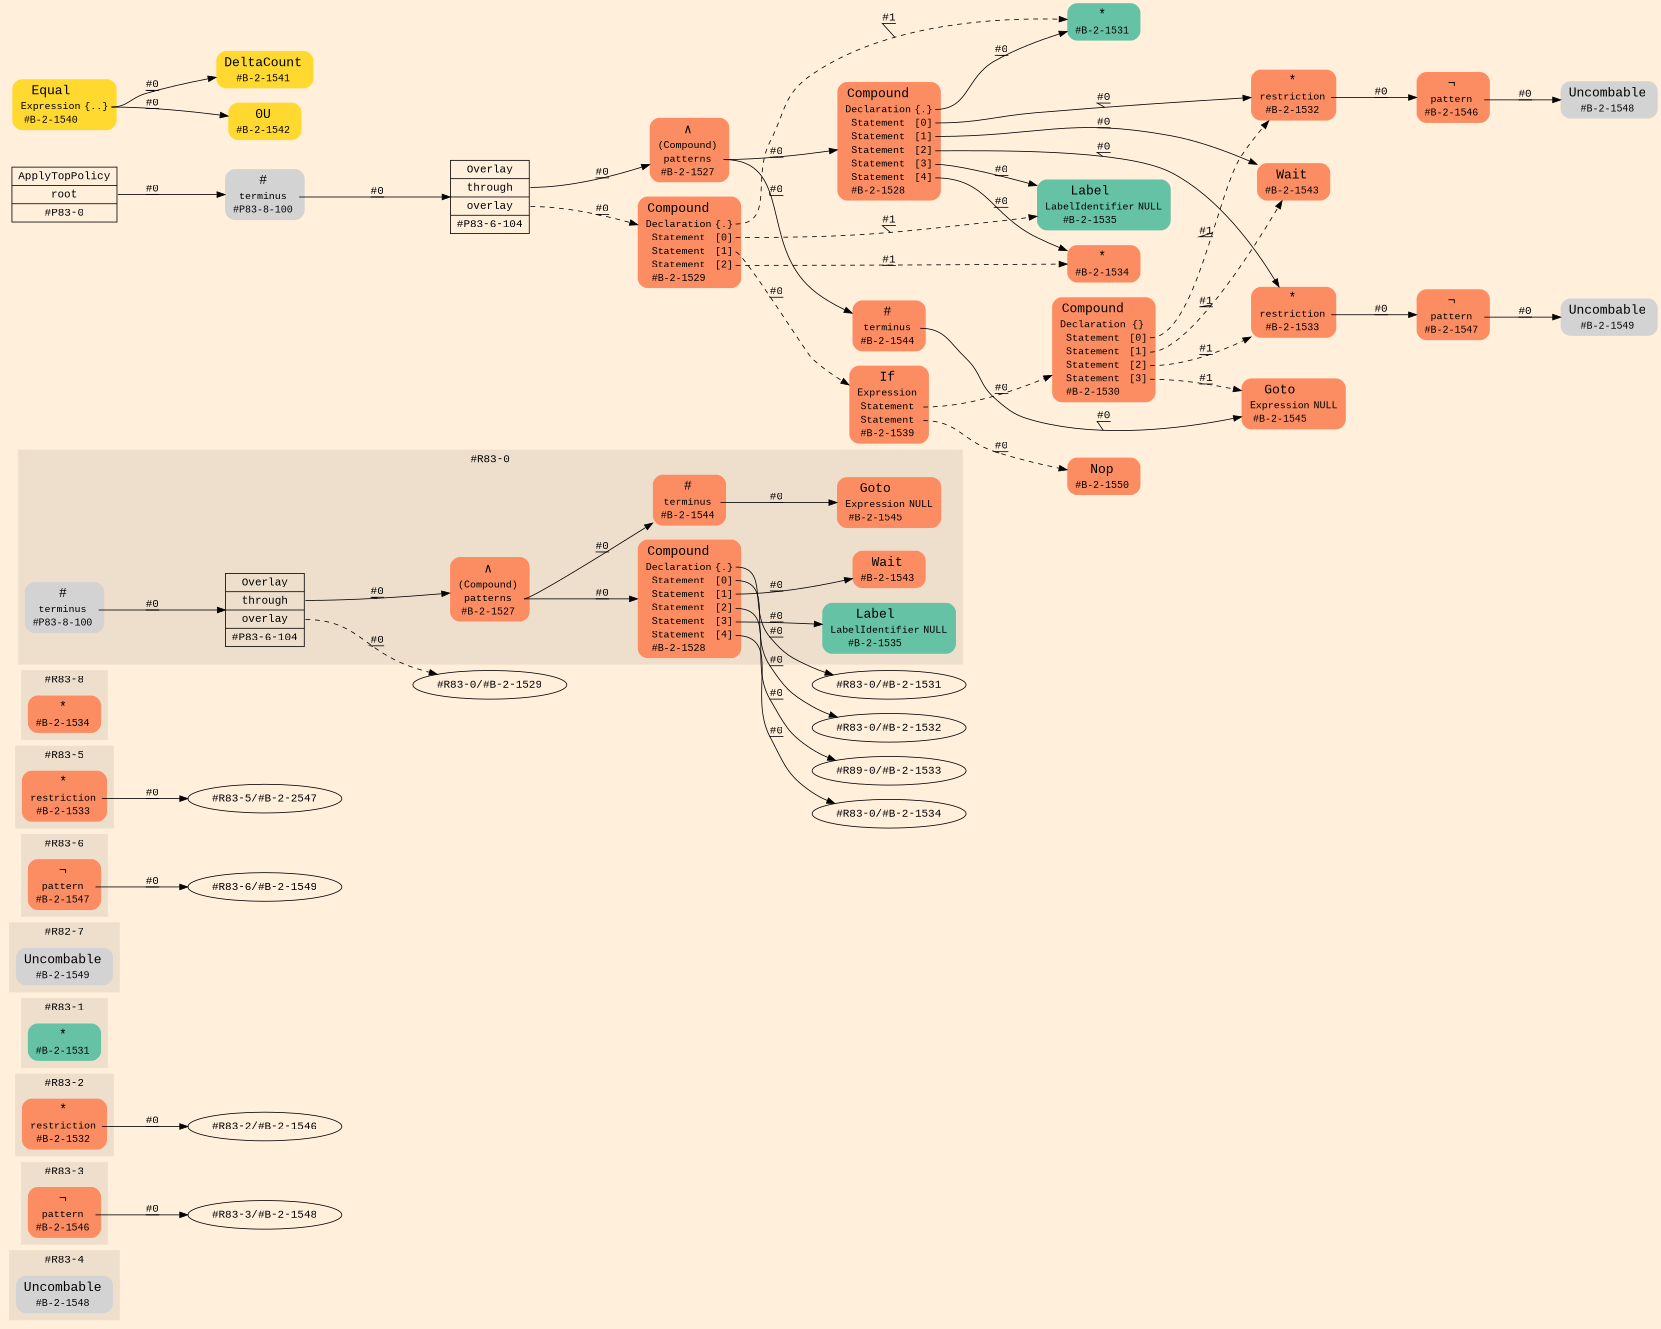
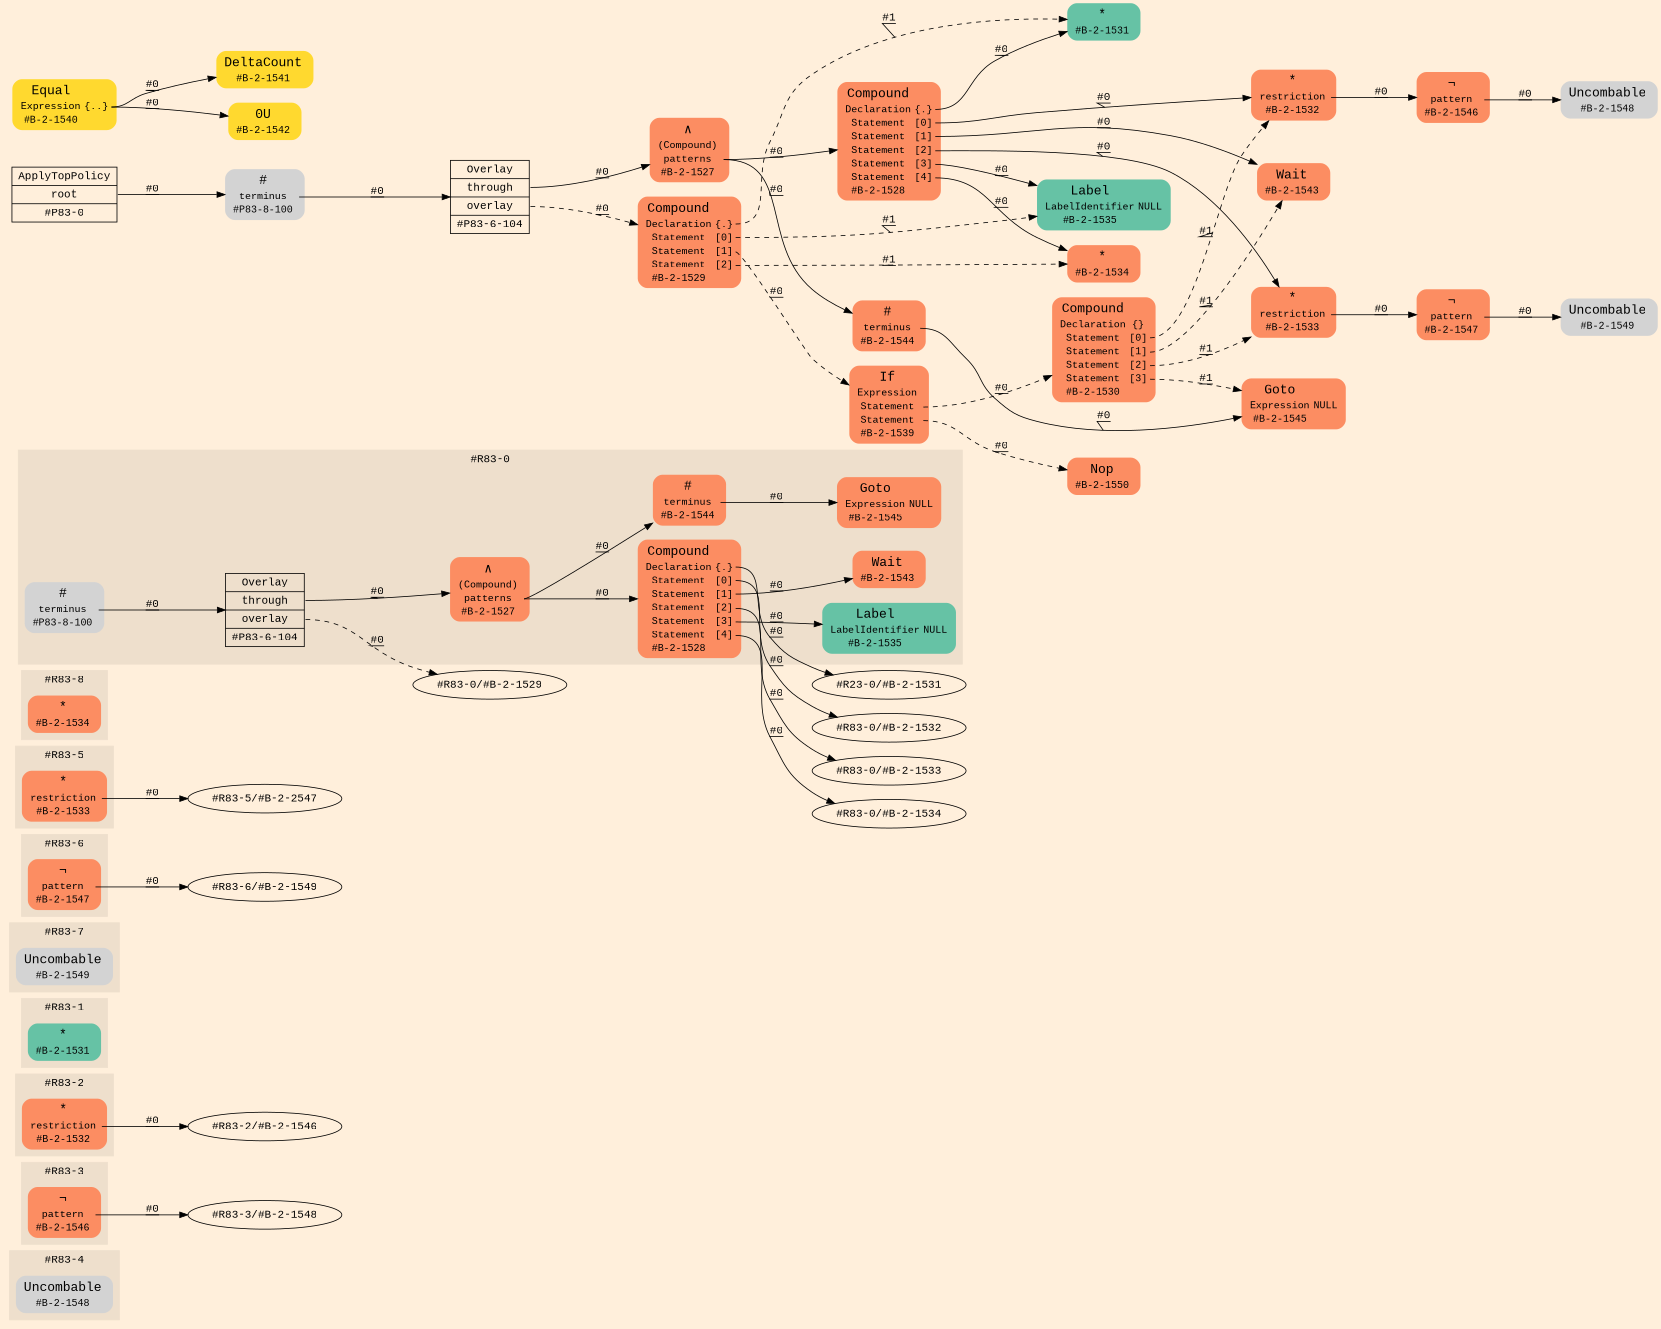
(889, 685) -> (889, 685)
(889, 771) -> (889, 771)
(64, 932) -> (64, 932)
